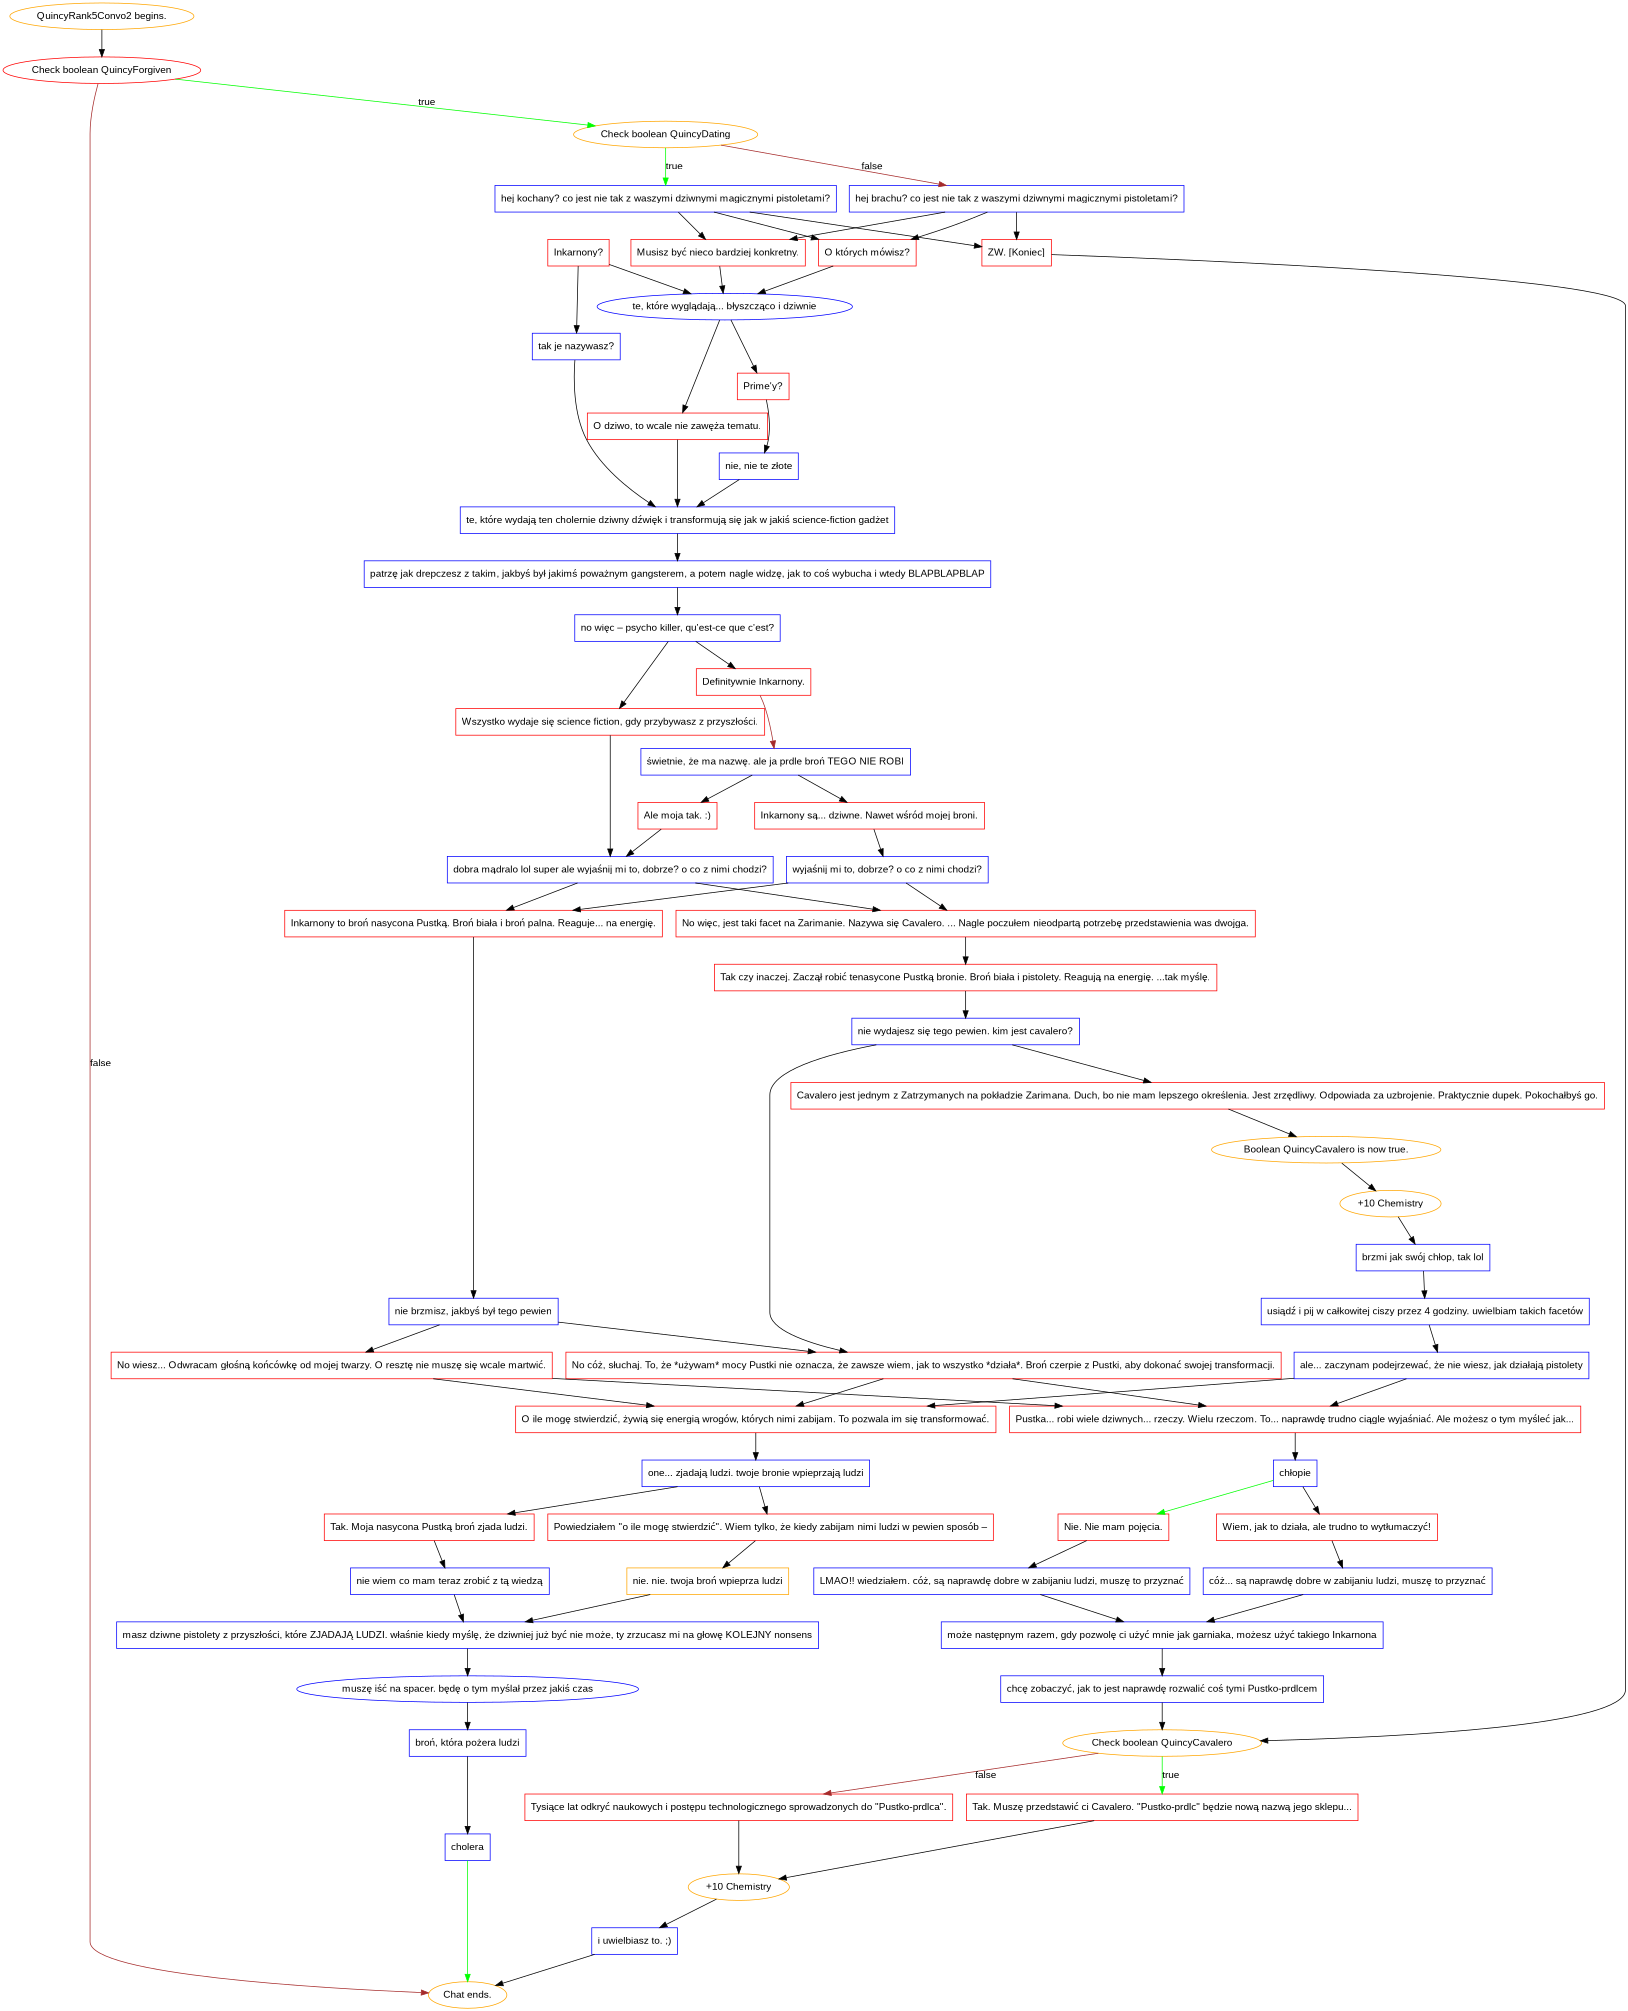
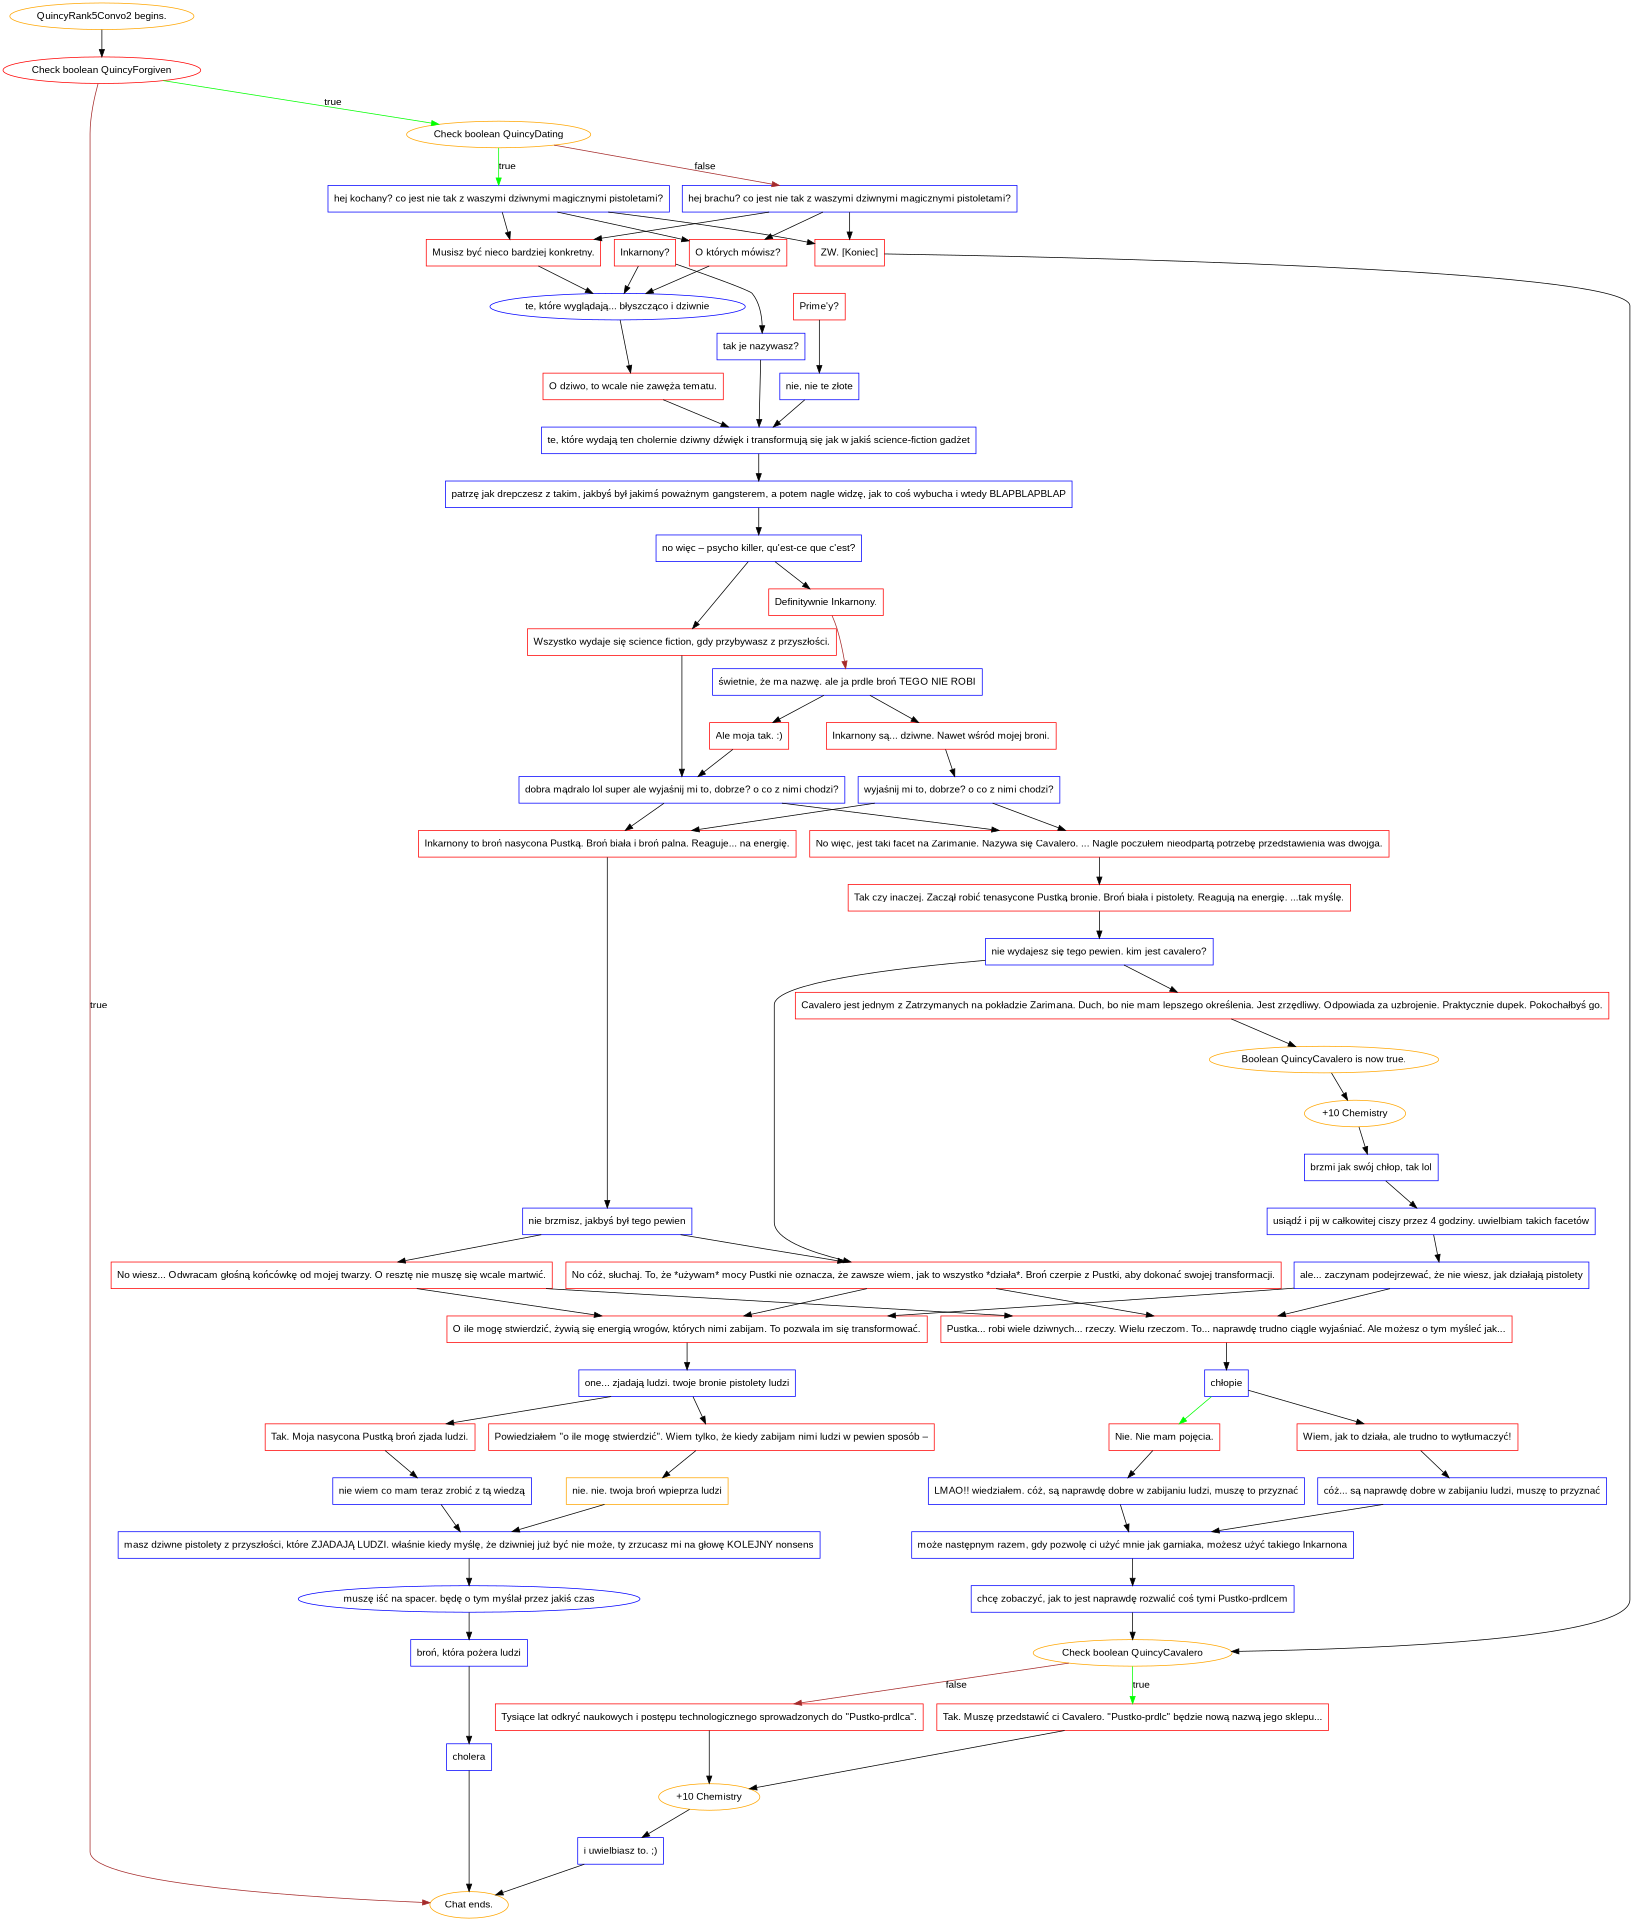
(742, 343) -> none
(101, 1064) -> (99, 1006)
(756, 1473) -> (687, 1383)
(468, 1917) -> (469, 1827)
